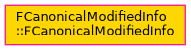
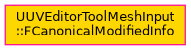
(95, 25) -> (95, 25)
